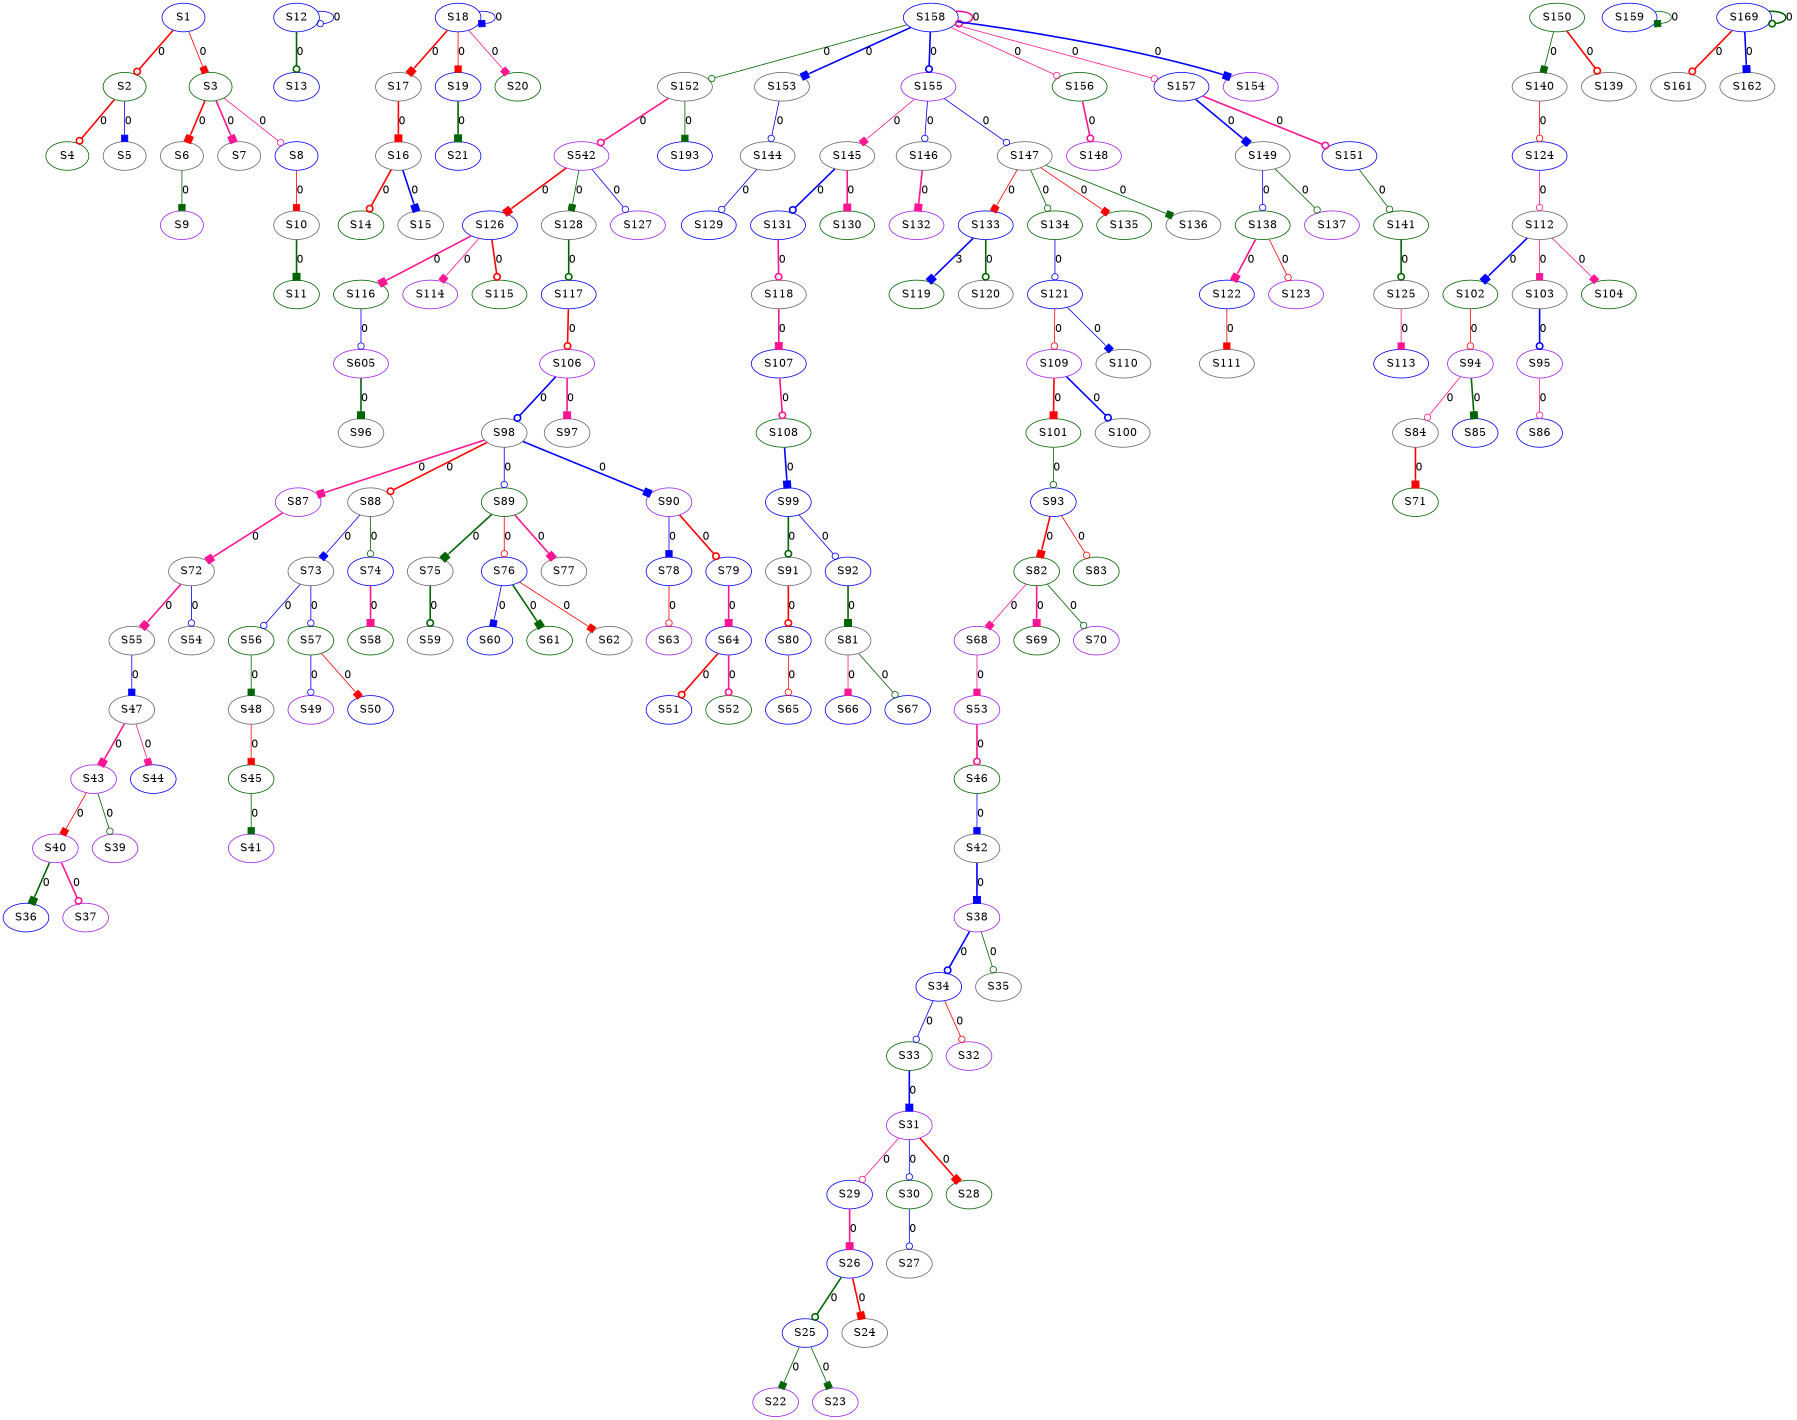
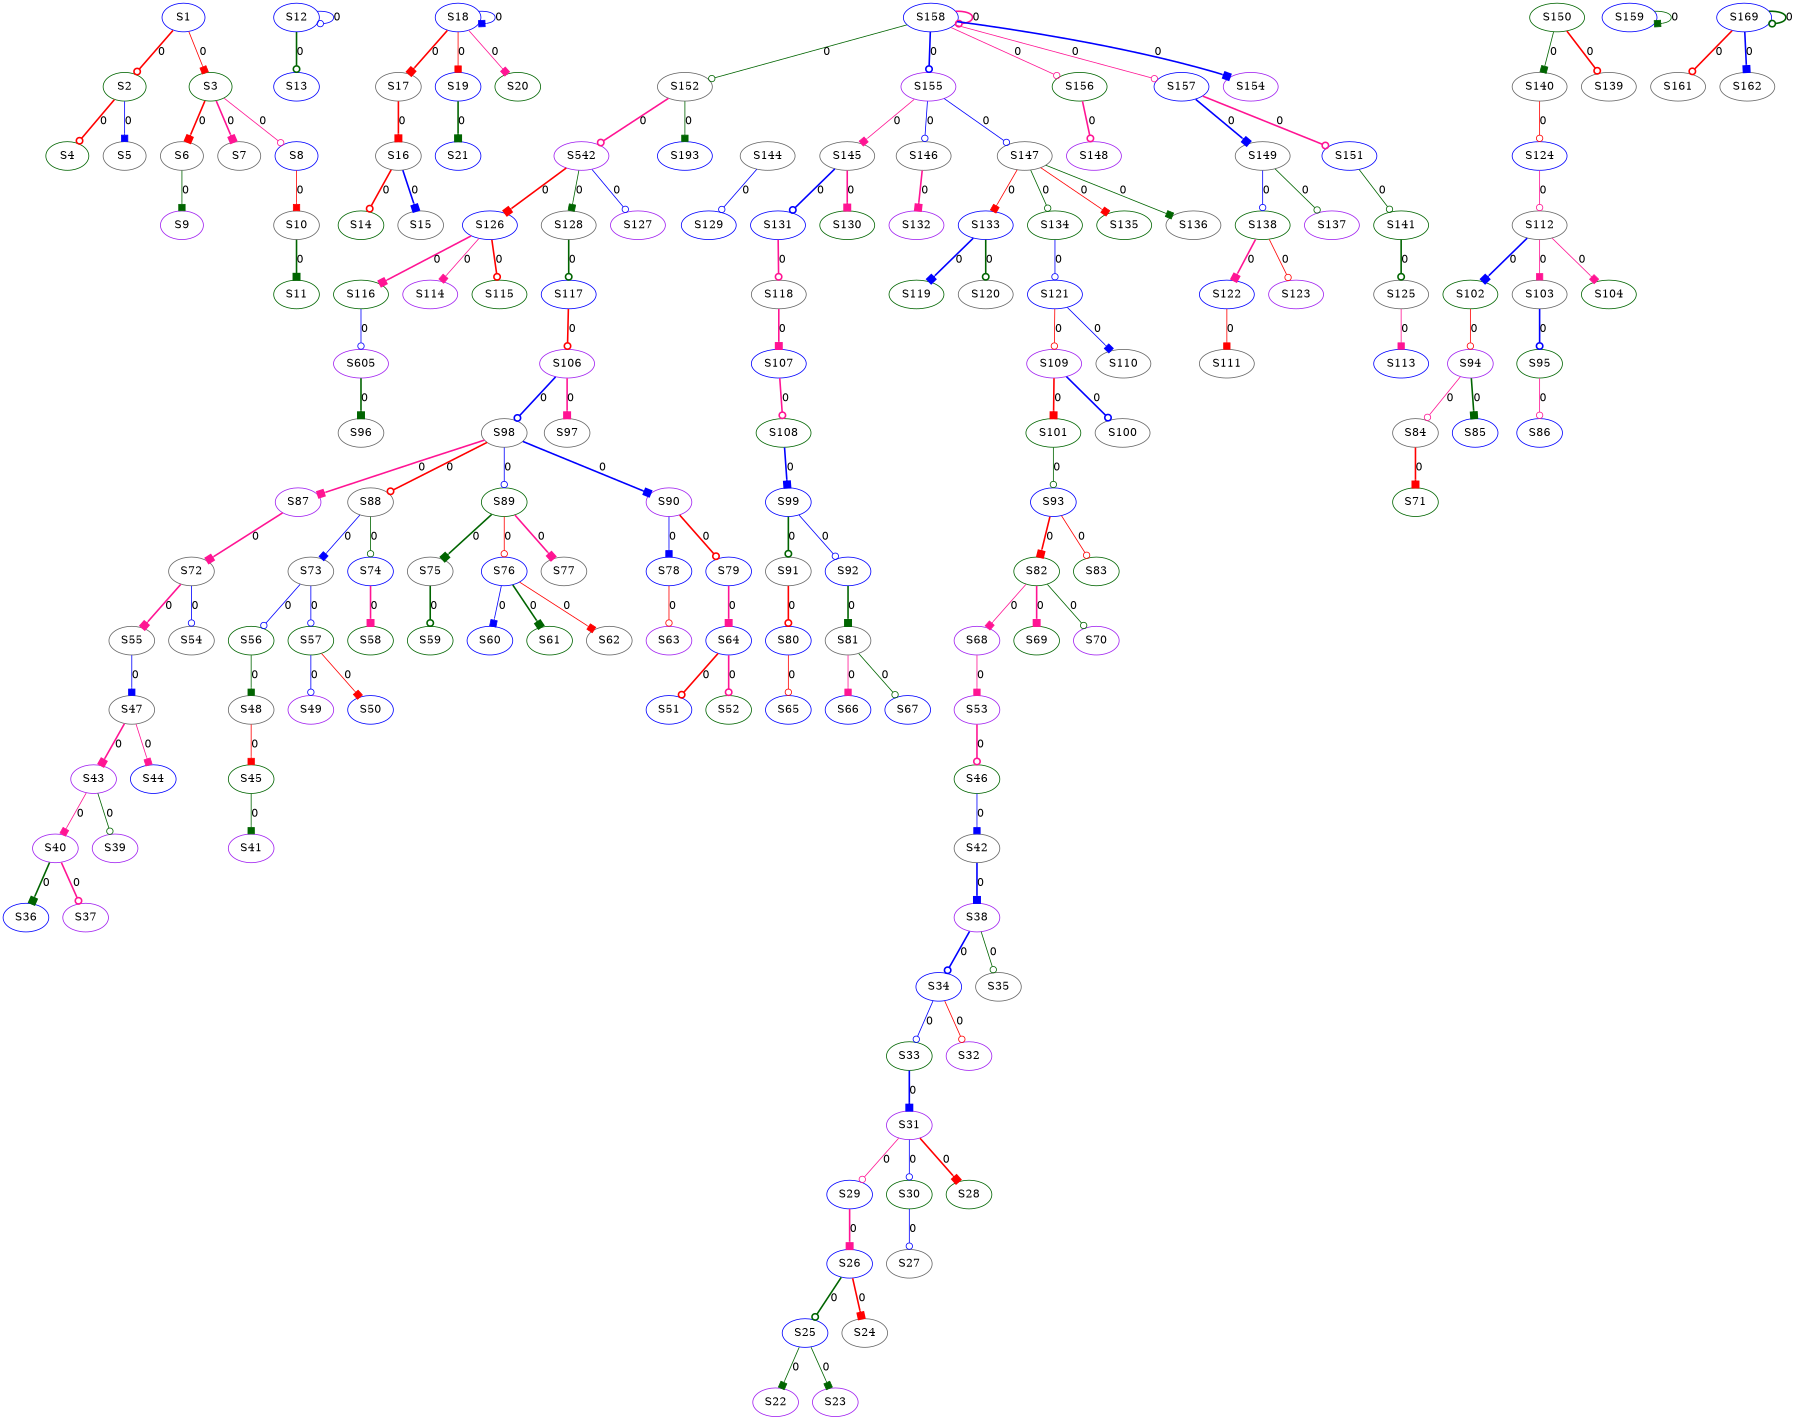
(782, 87) -> none
(959, 260) -> (959, 260)
(1540, 364) -> (1540, 364)
(430, 641) -> (430, 641)
(76, 810) -> (76, 810)
